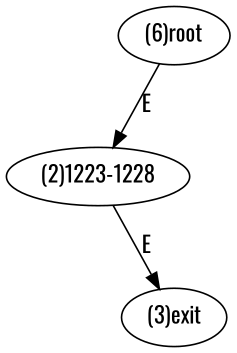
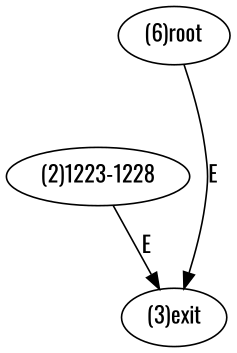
(140, 98) -> (207, 168)
